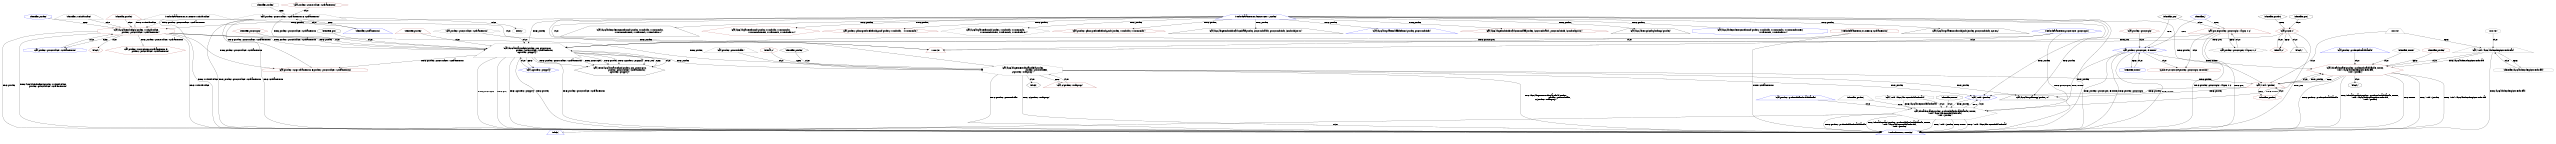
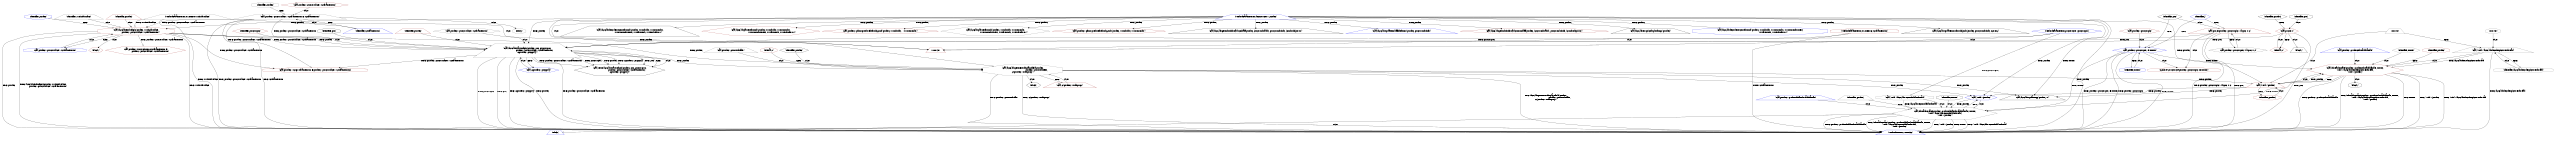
(2069, 61) -> (2069, 61)
(2042, 119) -> (1985, 63)
